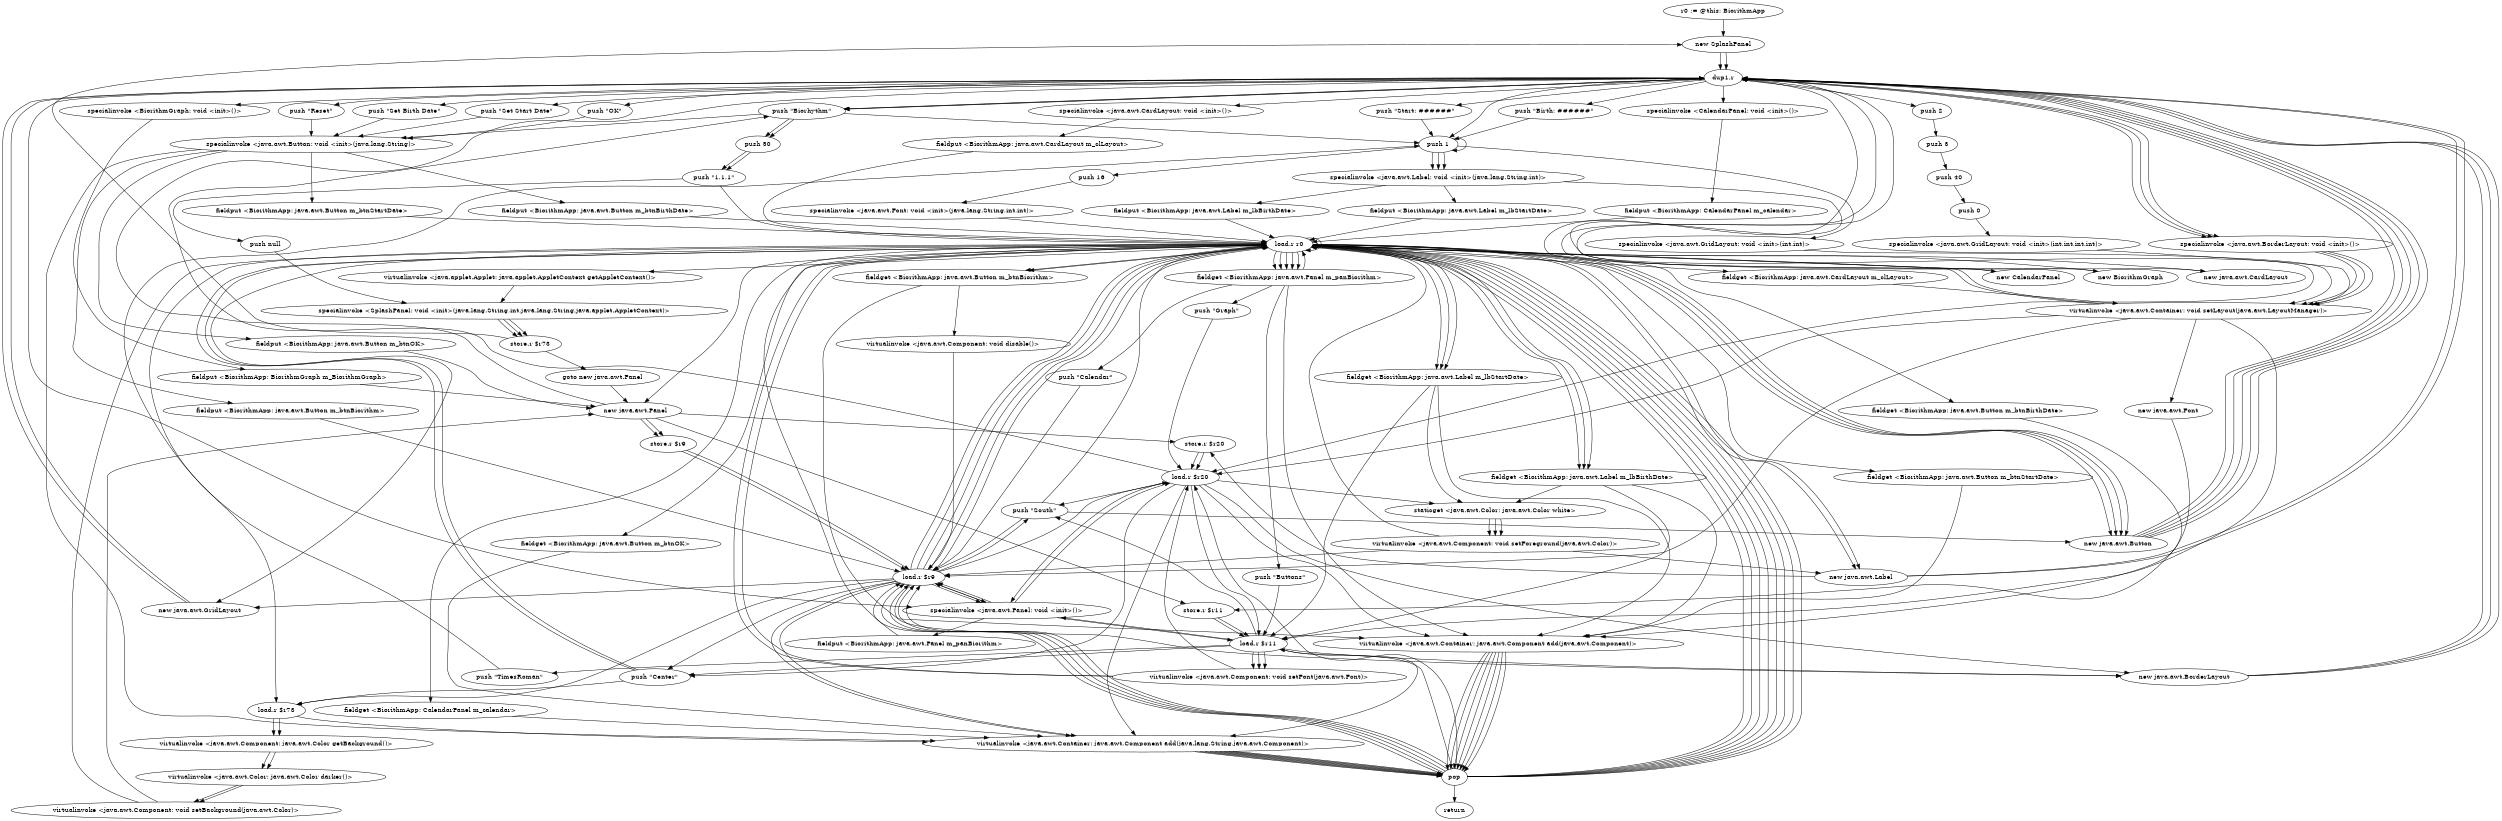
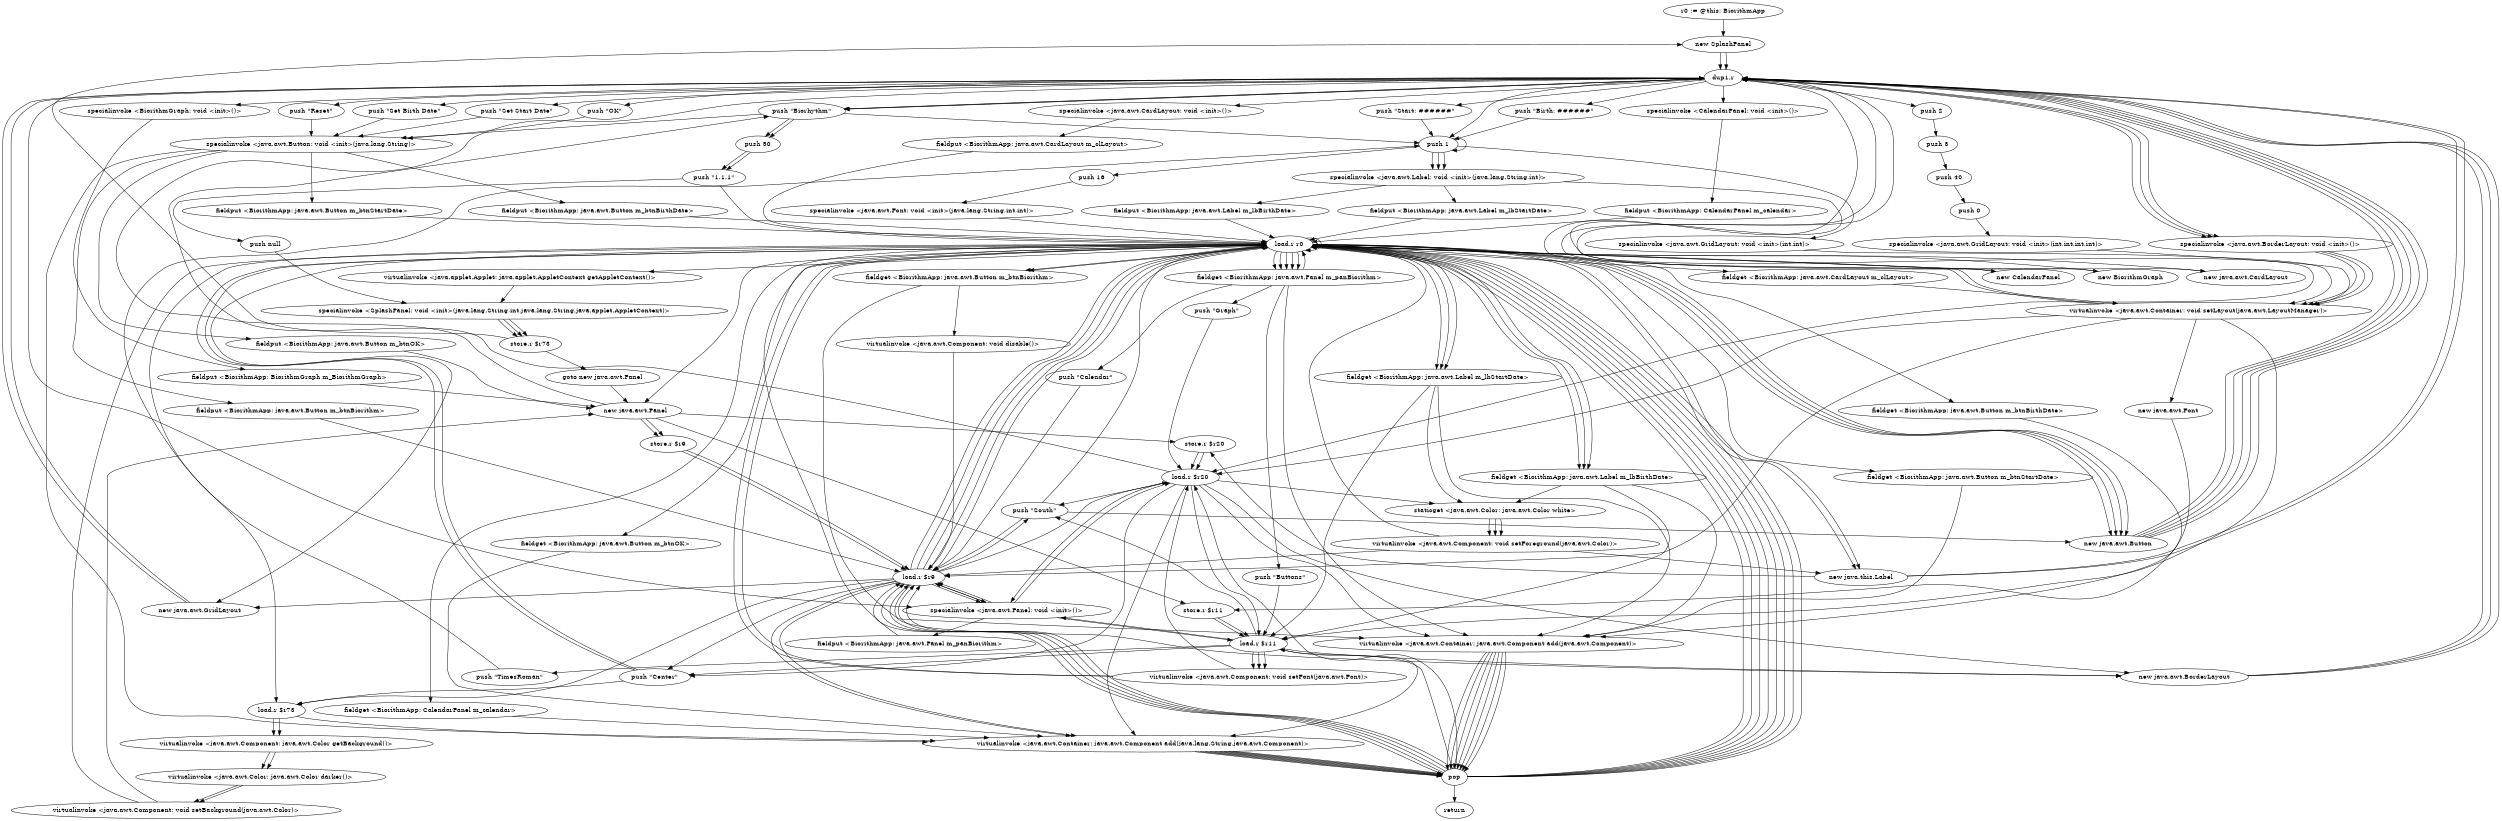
(1861, 577) -> (1861, 577)
